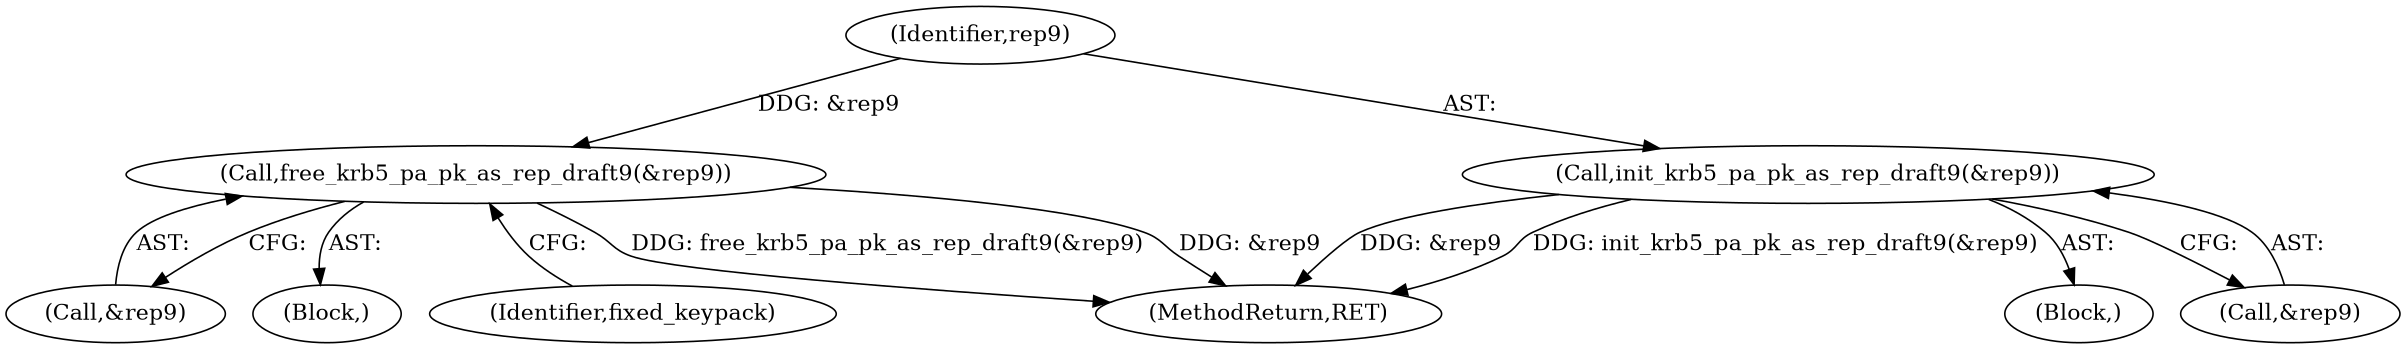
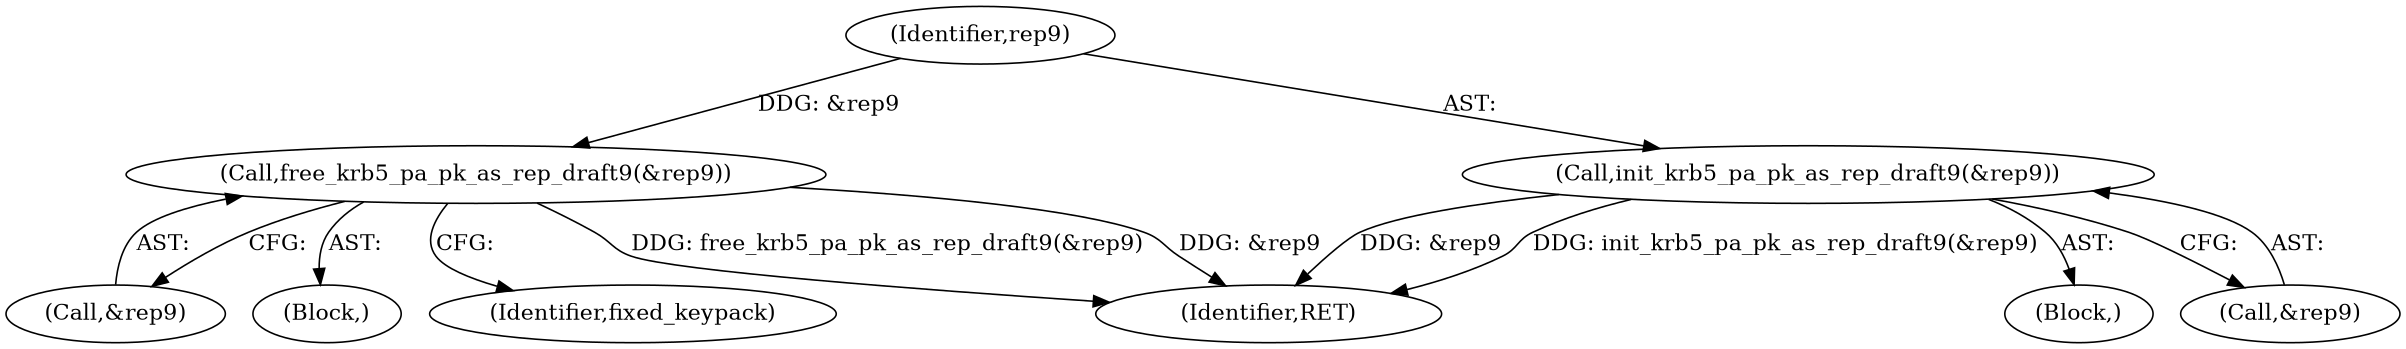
(530, 257) -> (440, 260)
(1269, 314) -> (1269, 314)
